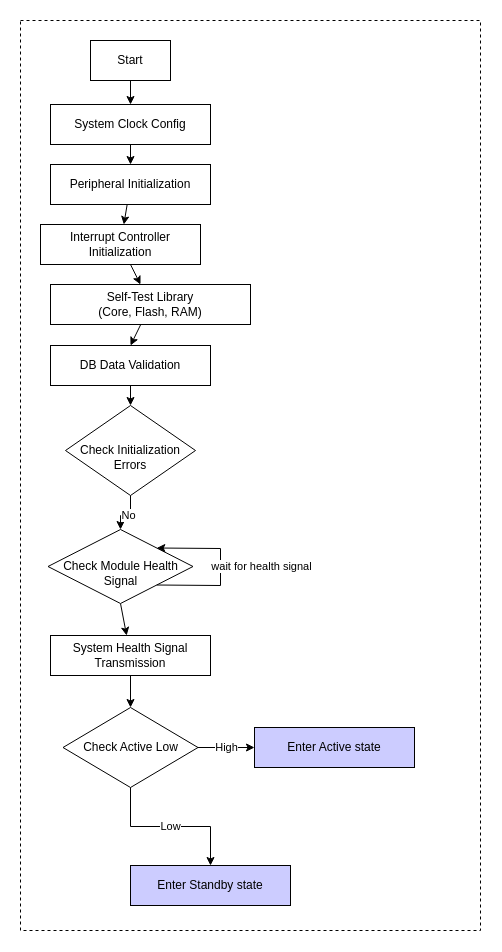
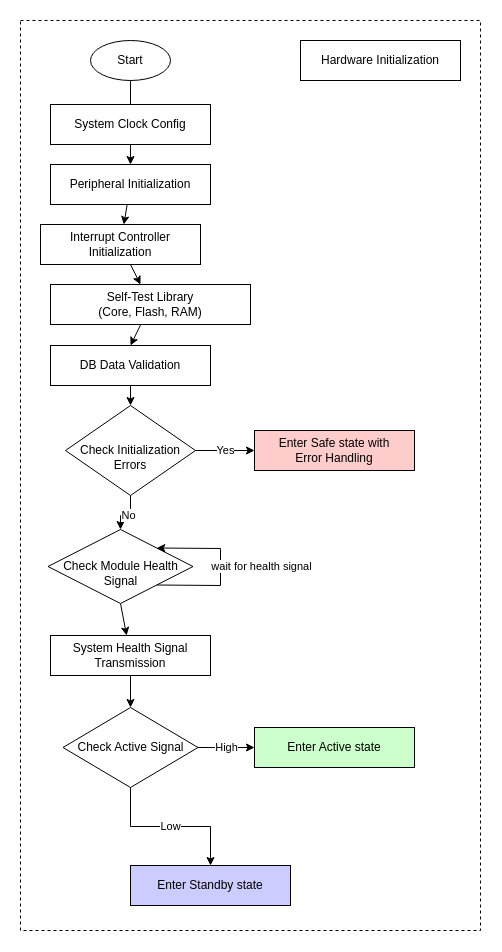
(131, 61) -> (131, 61)
none -> (381, 61)
(131, 96) -> (131, 99)
none -> (222, 451)
none -> (335, 451)
(131, 748) -> (131, 748)
(335, 748) -> (335, 748)
